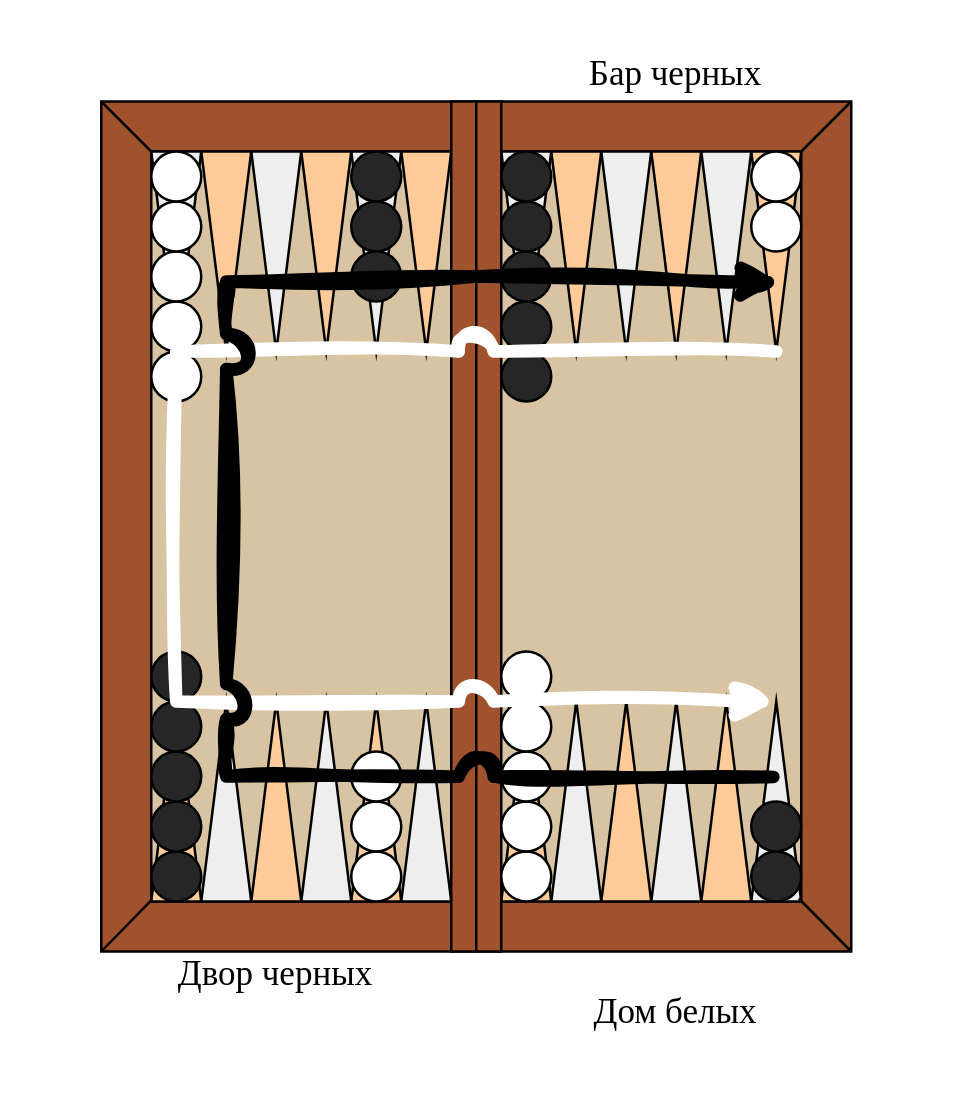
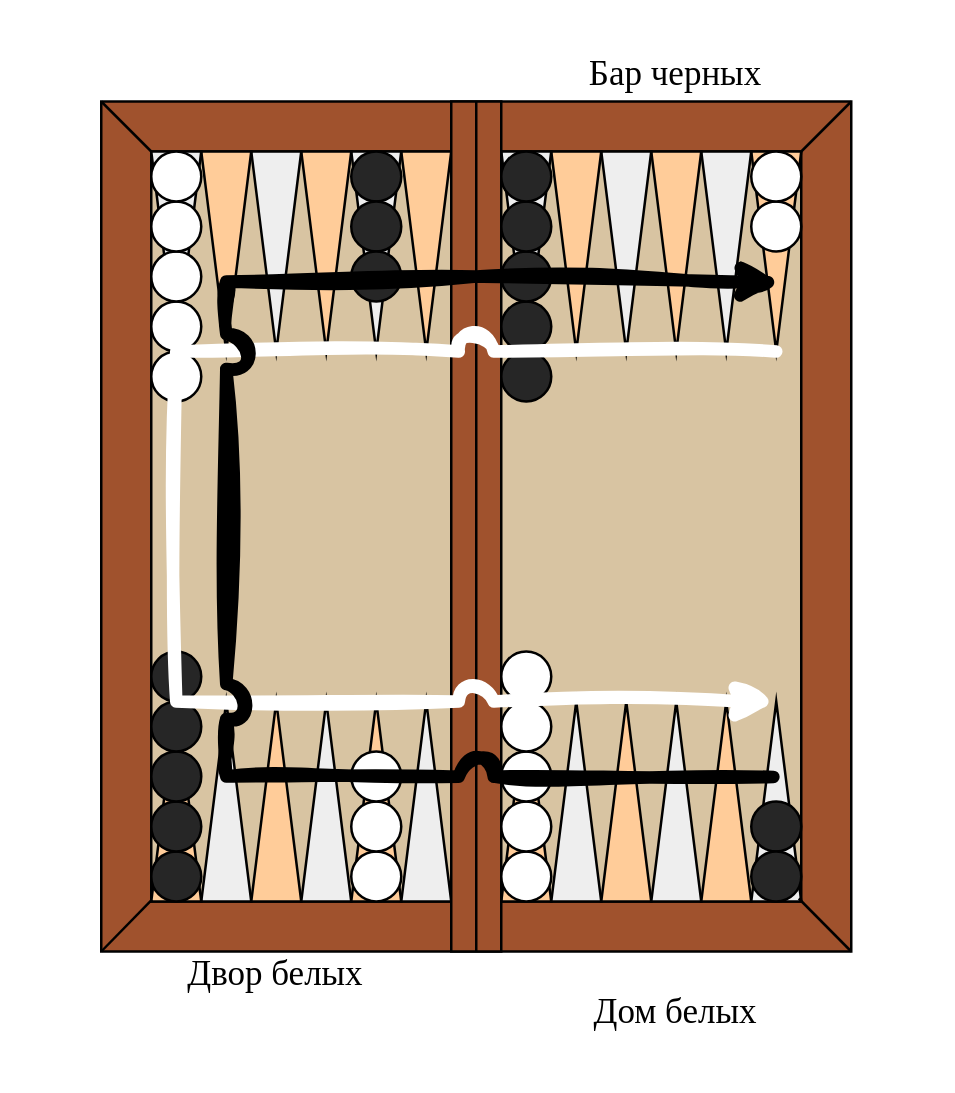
(276, 976) -> (276, 976)
